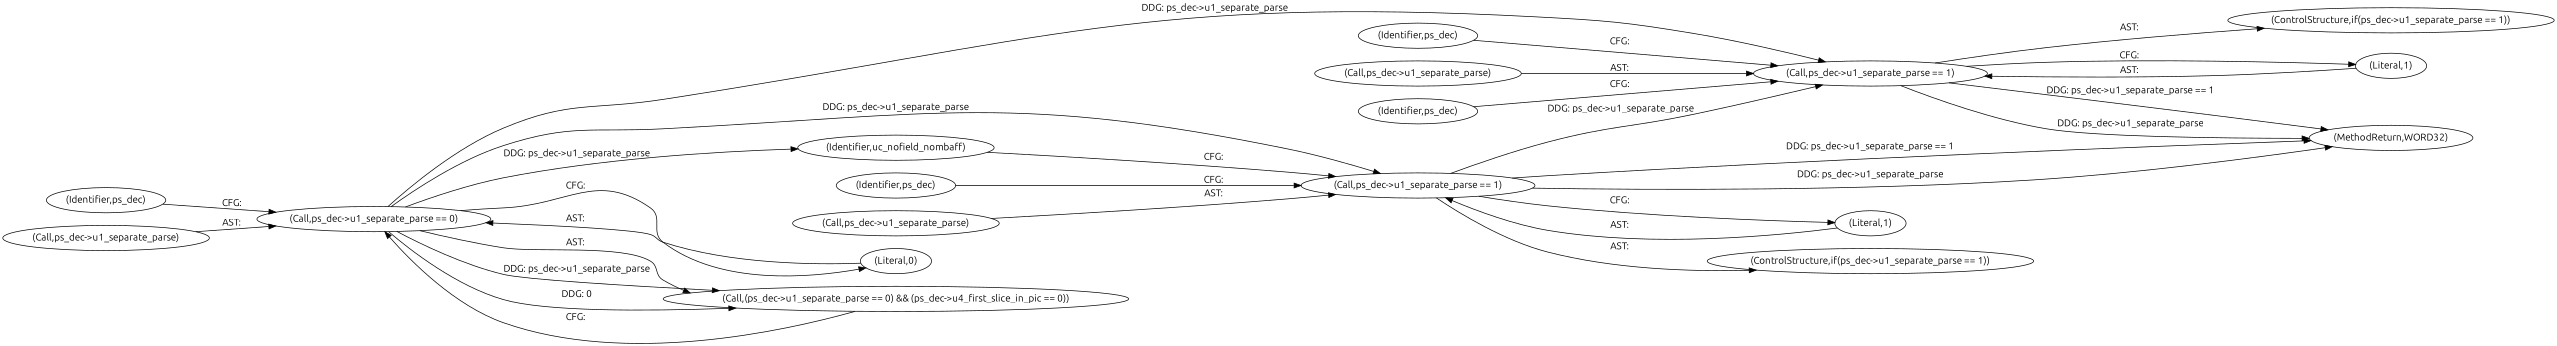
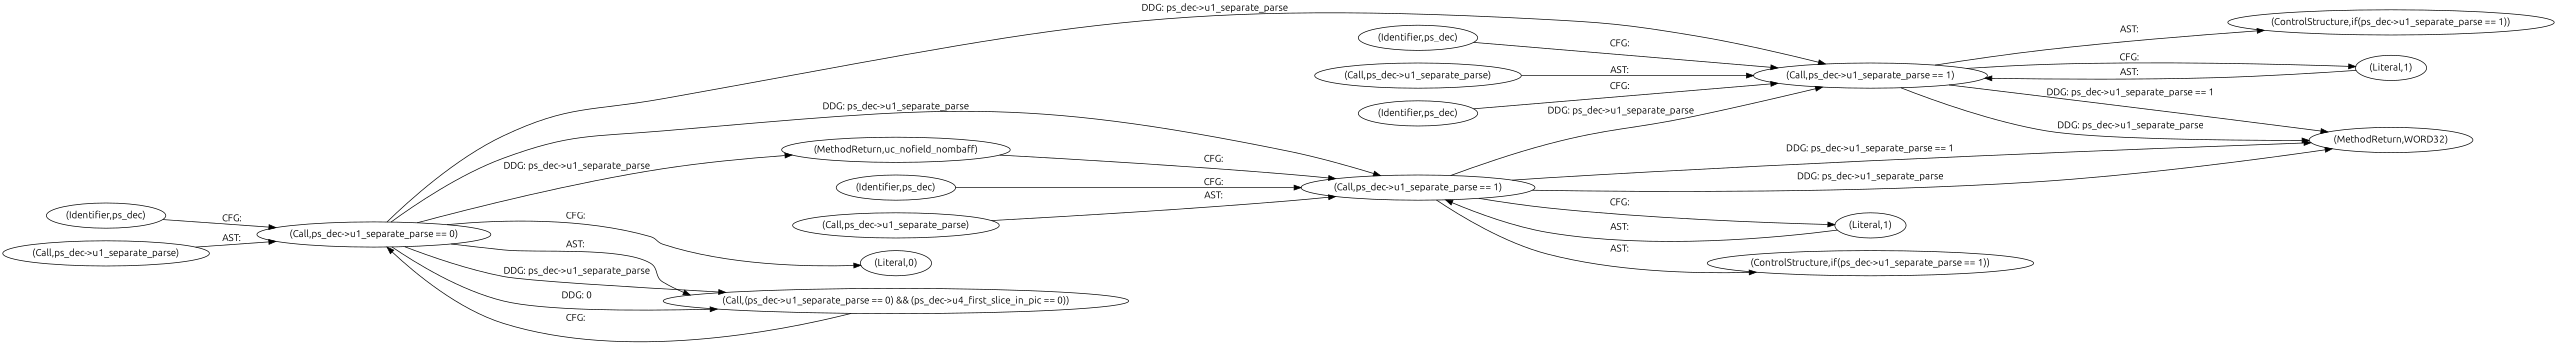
(896, 148) -> (896, 150)
(685, 248) -> none
